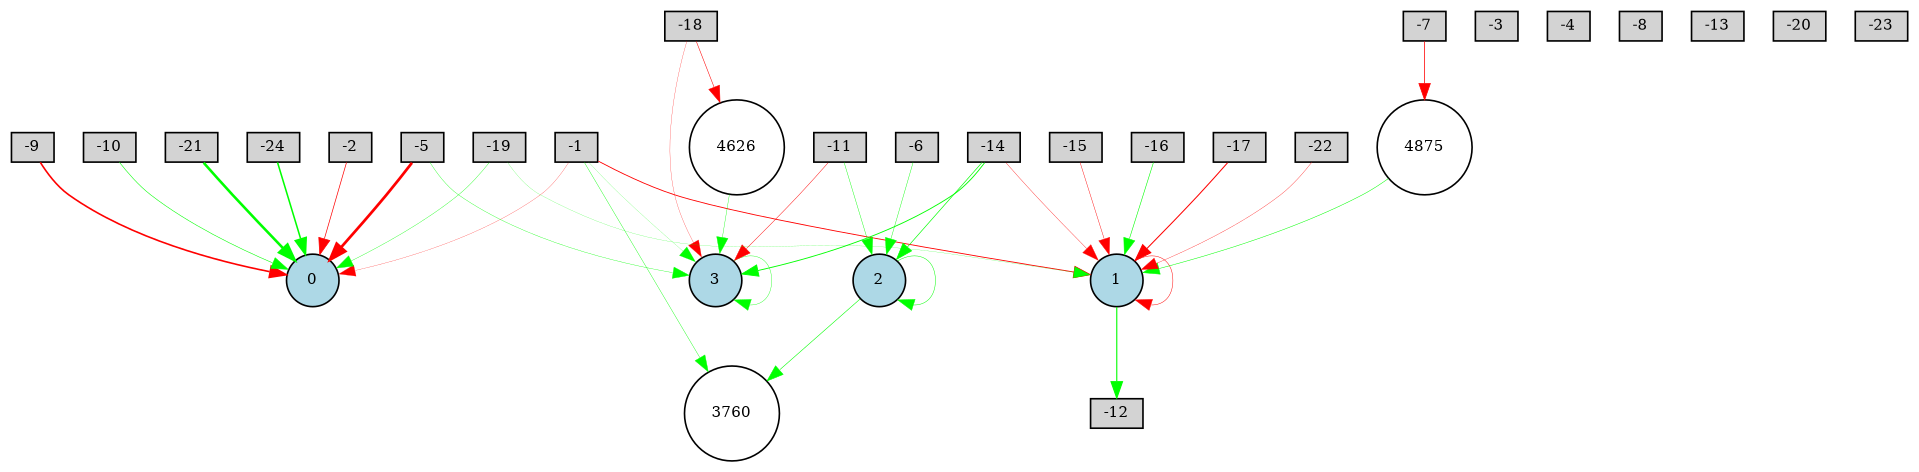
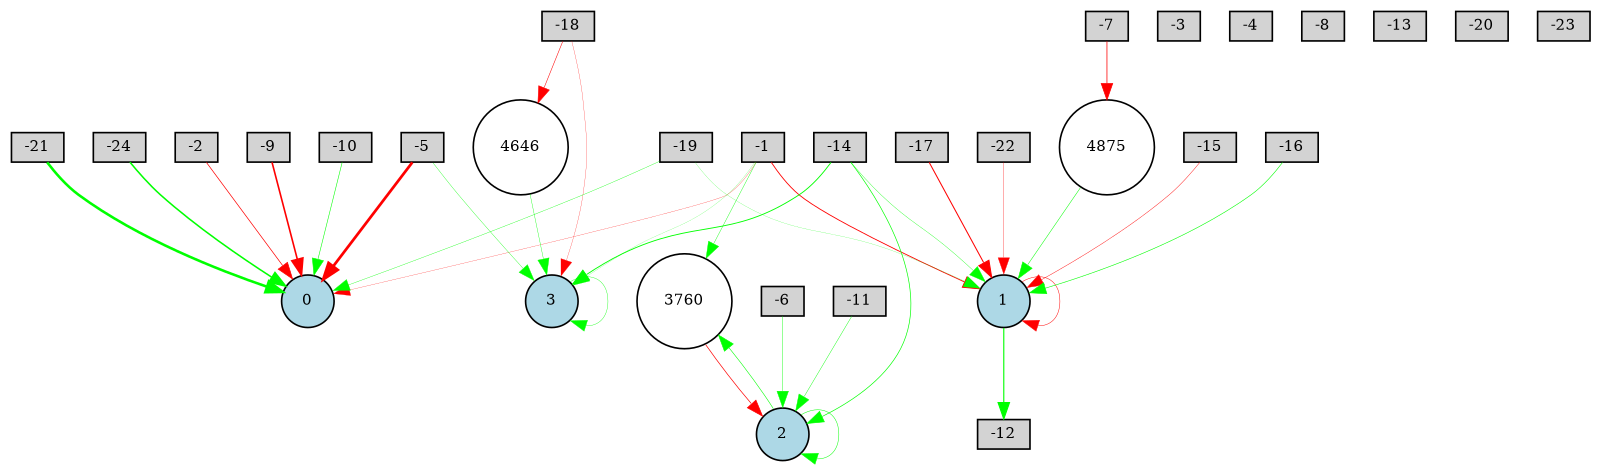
(737, 147) -> (521, 147)
(788, 206) -> none
(1046, 206) -> (910, 219)
none -> (728, 375)
